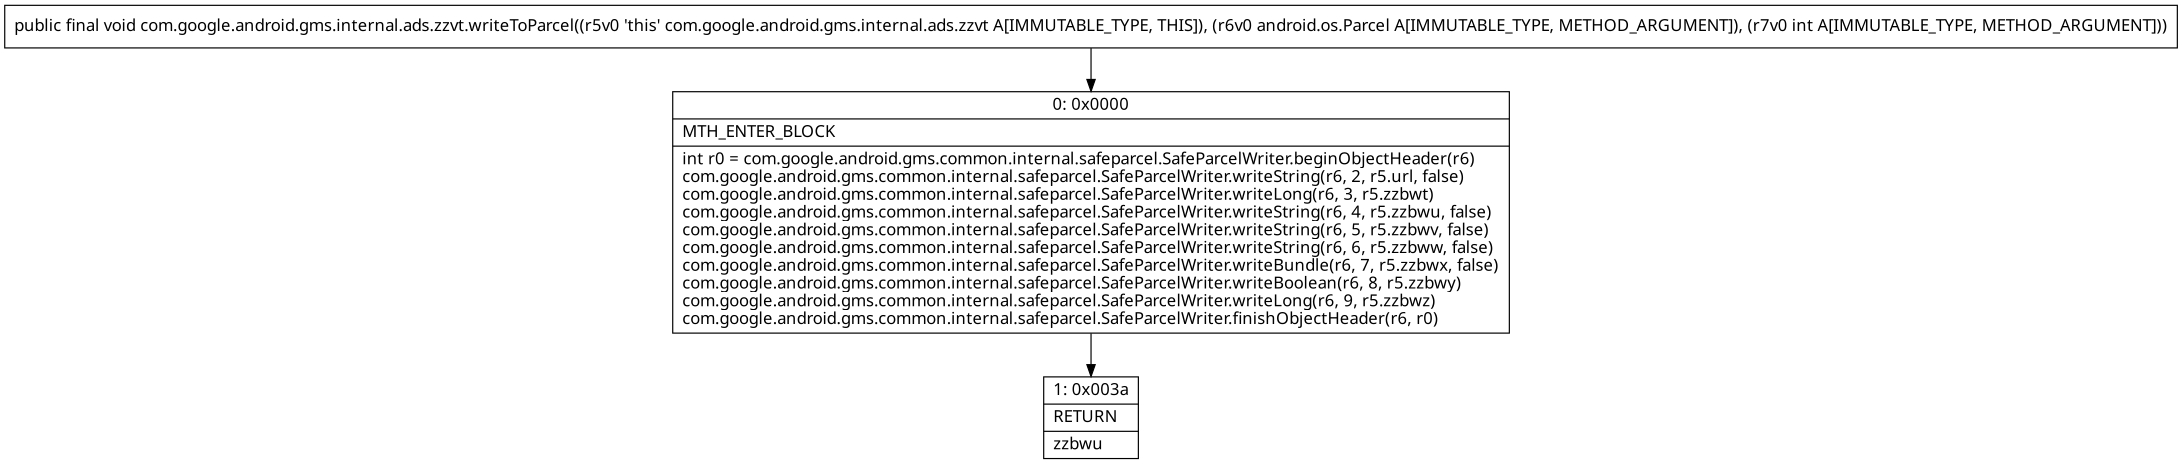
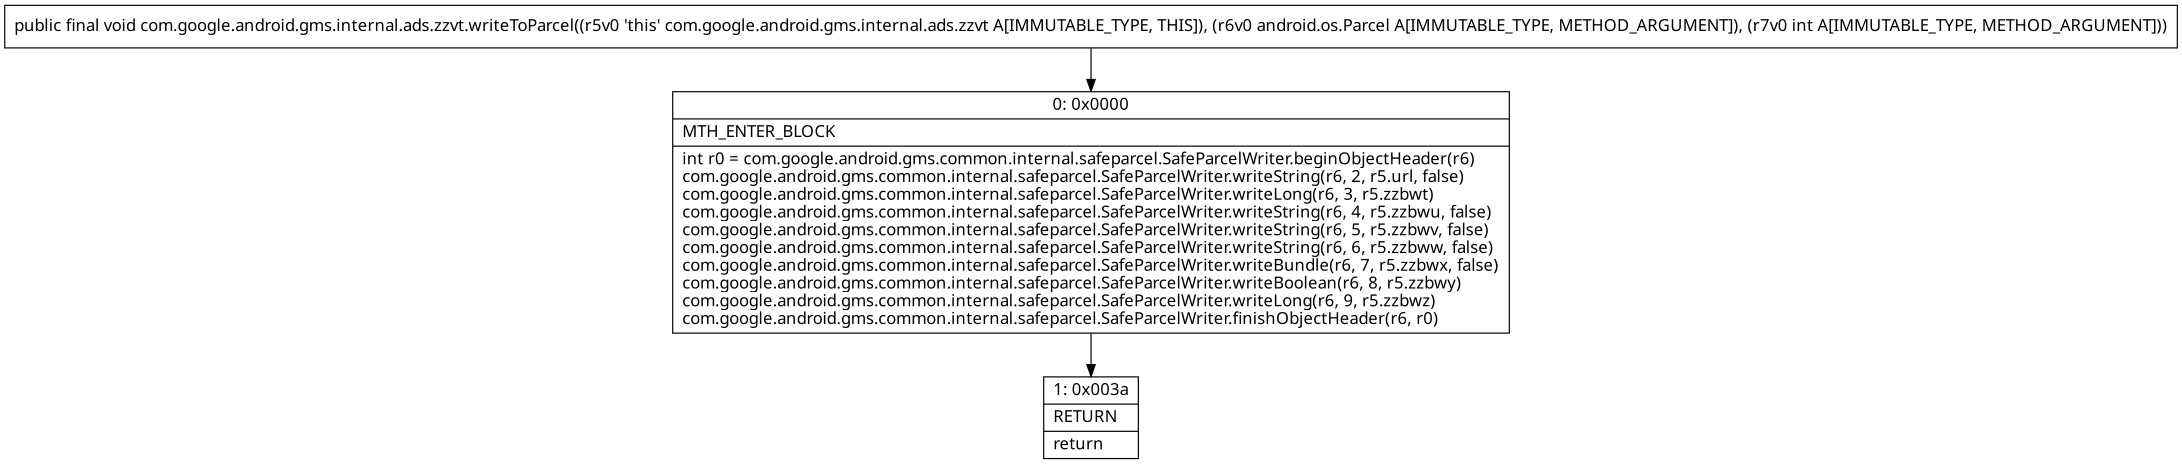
(1079, 444) -> (1079, 444)
